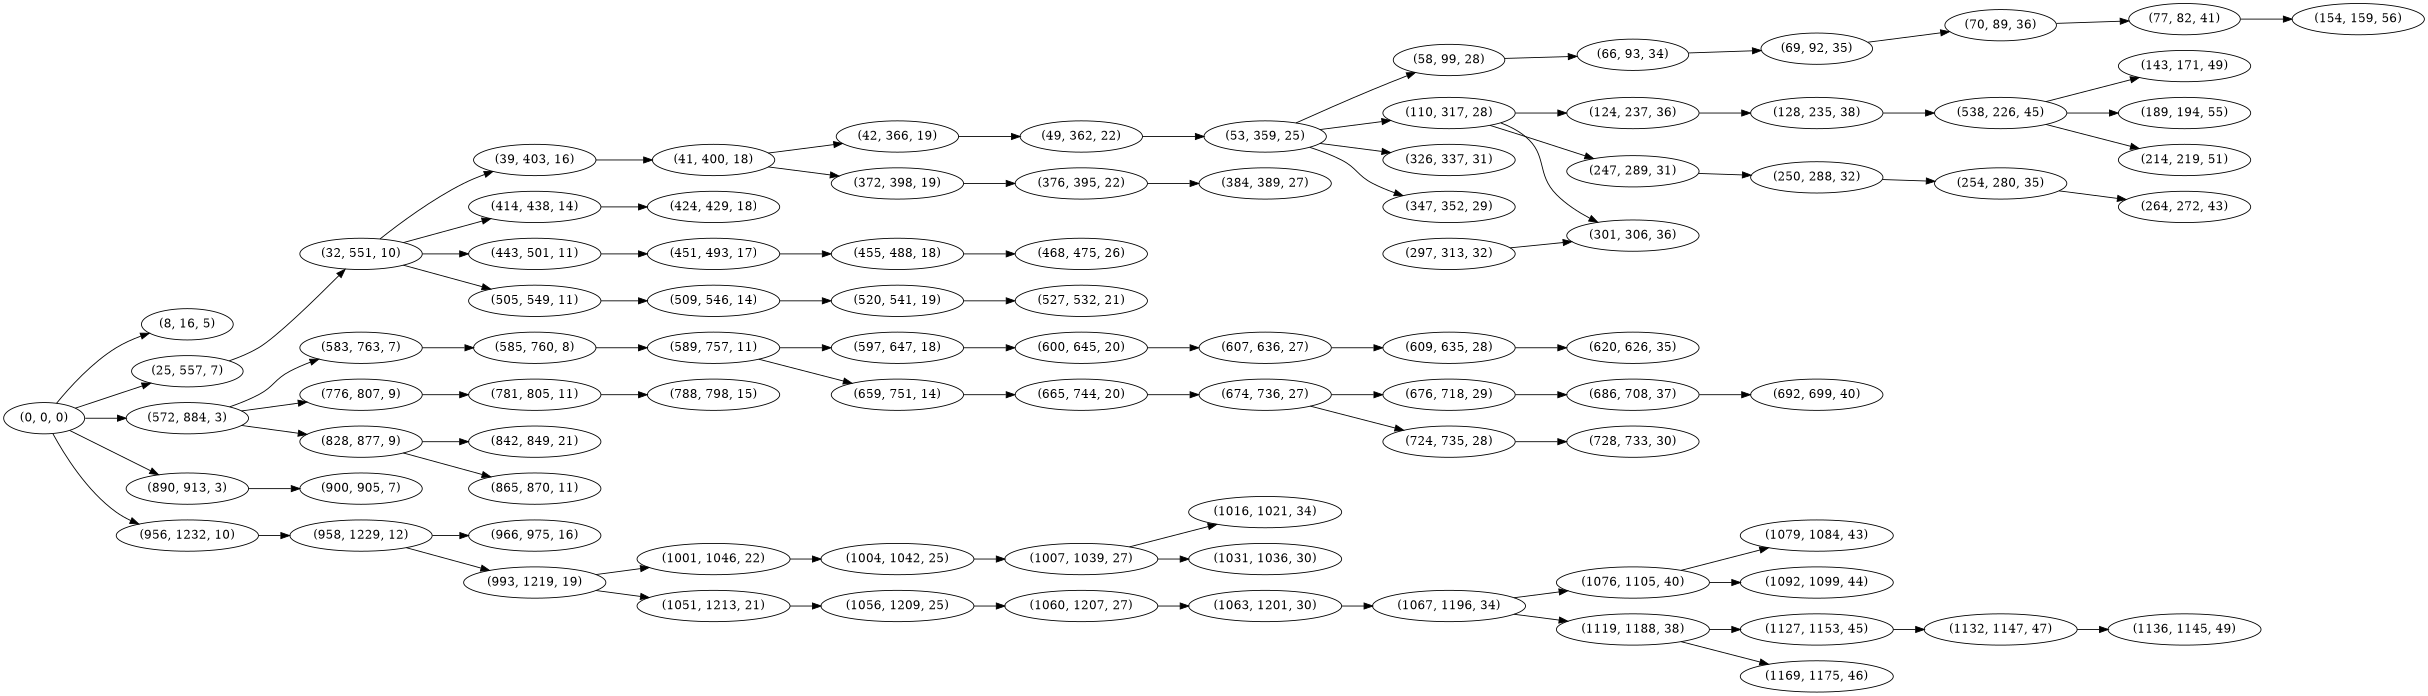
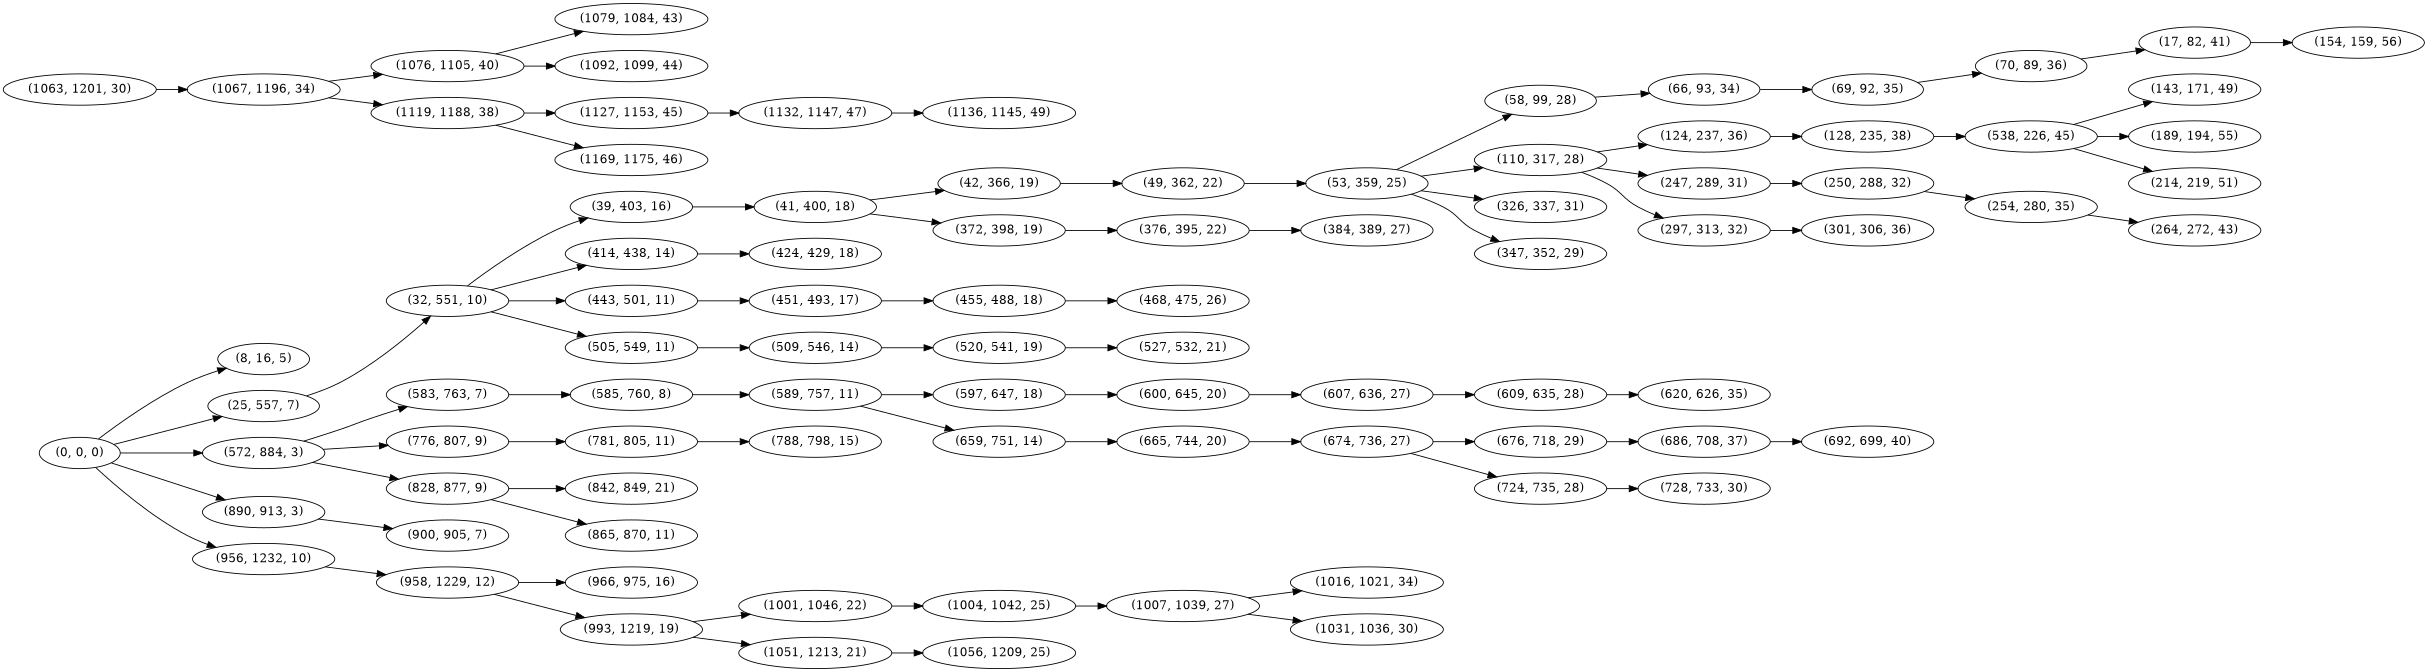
(2185, 19) -> (2195, 43)
(1543, 171) -> (1619, 192)
(1081, 606) -> none
